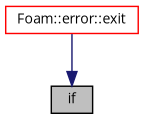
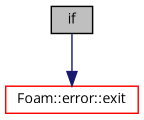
(72, 53) -> (72, 53)
